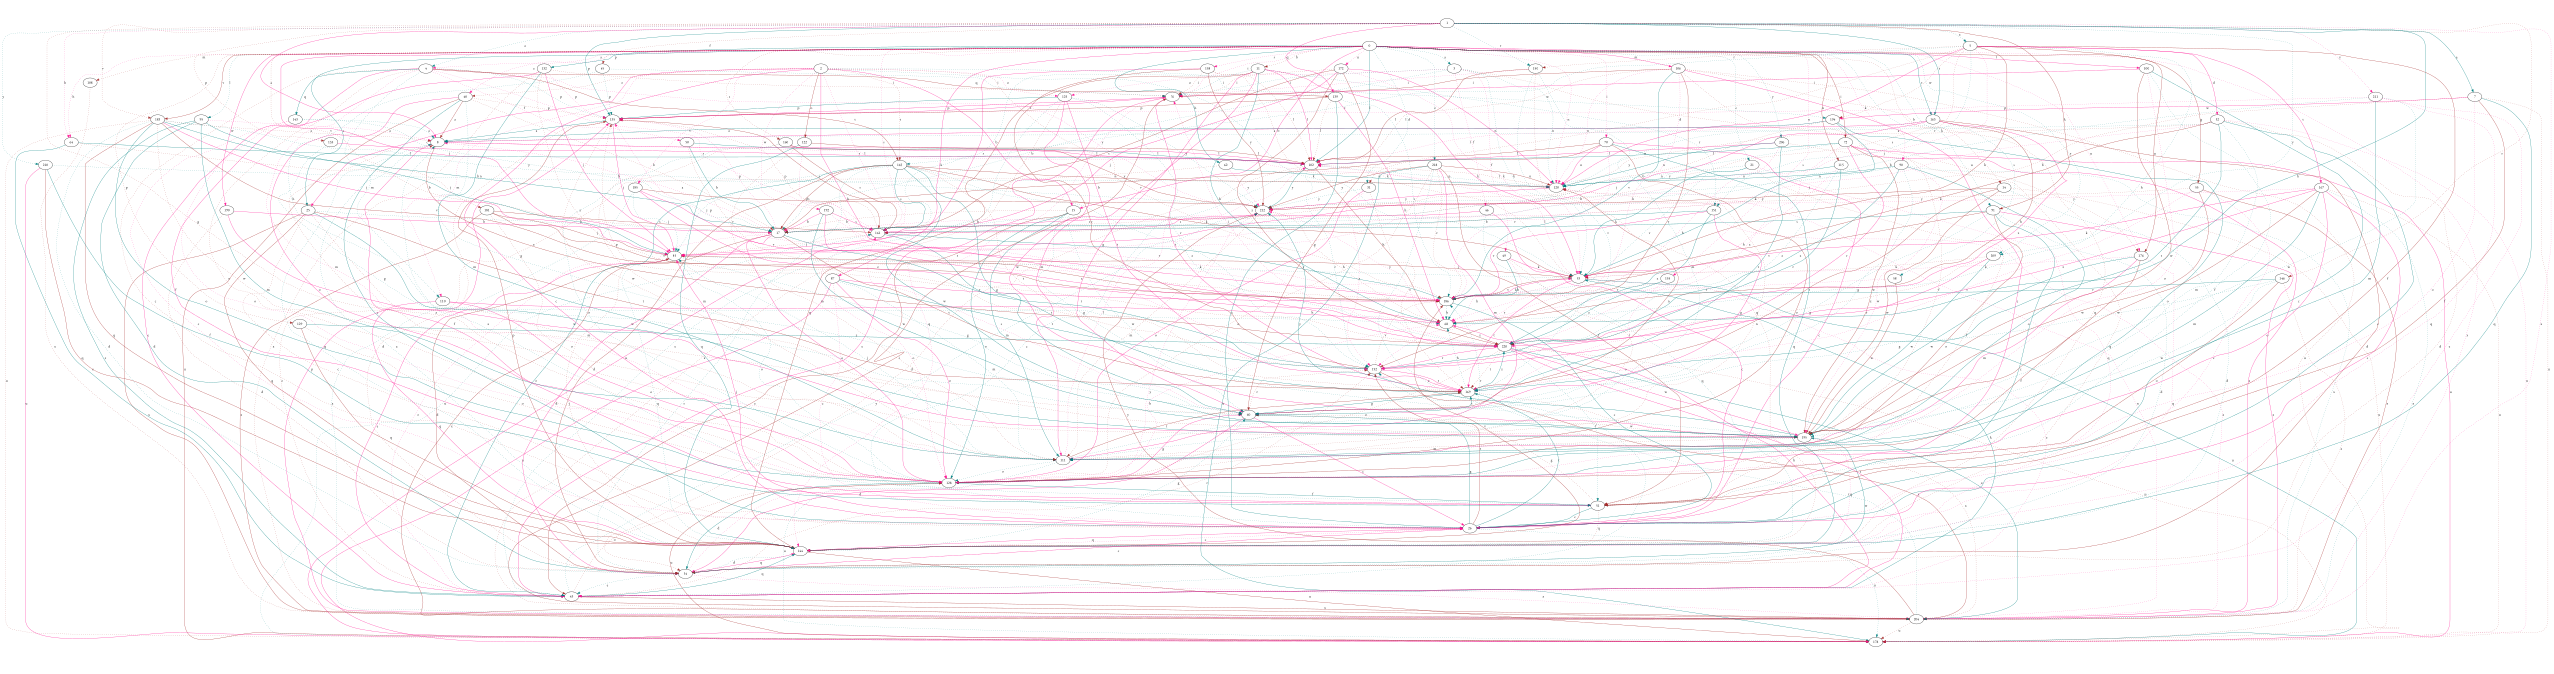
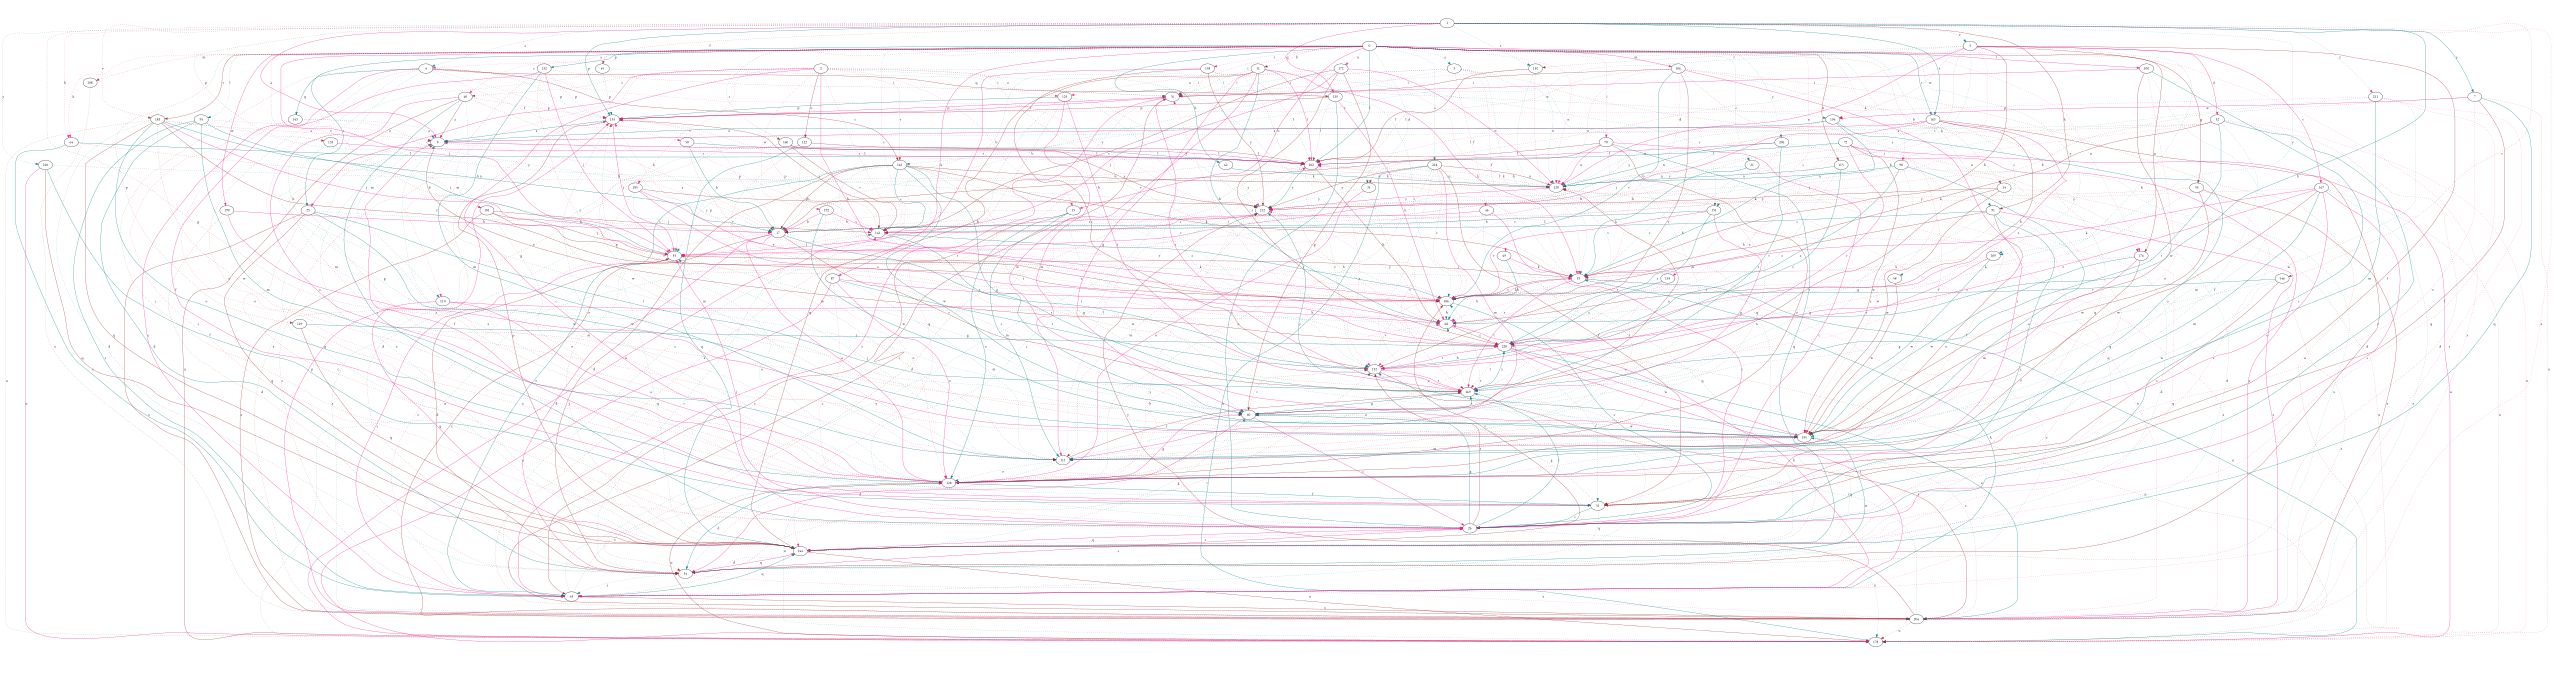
(1639, 51) -> none
(965, 114) -> (965, 114)
(1111, 287) -> (1111, 287)
(877, 364) -> (877, 364)
